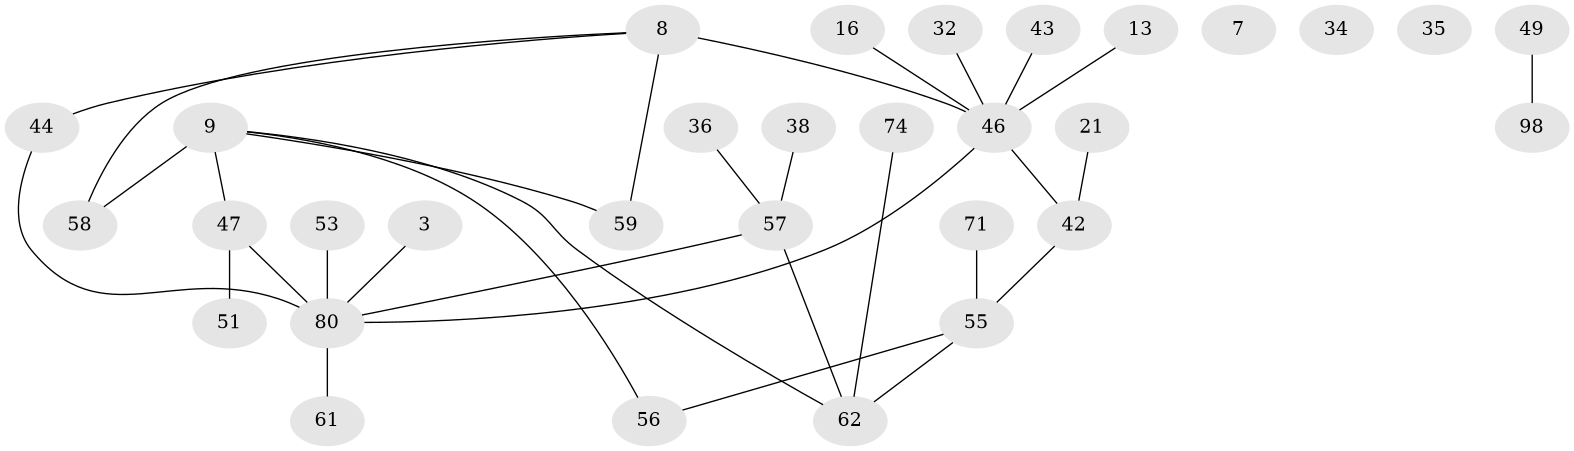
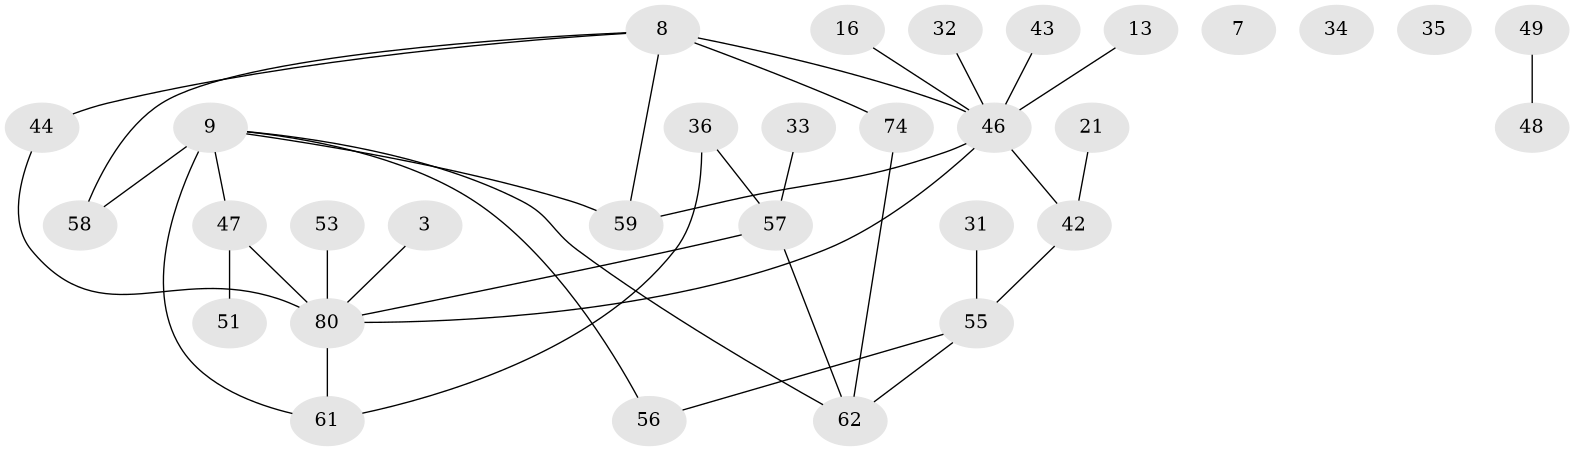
none -> (782, 76)
(799, 128) -> (799, 128)
(1532, 128) -> (1532, 128)
none -> (815, 184)
(977, 225) -> (977, 225)
none -> (168, 314)
none -> (577, 332)
